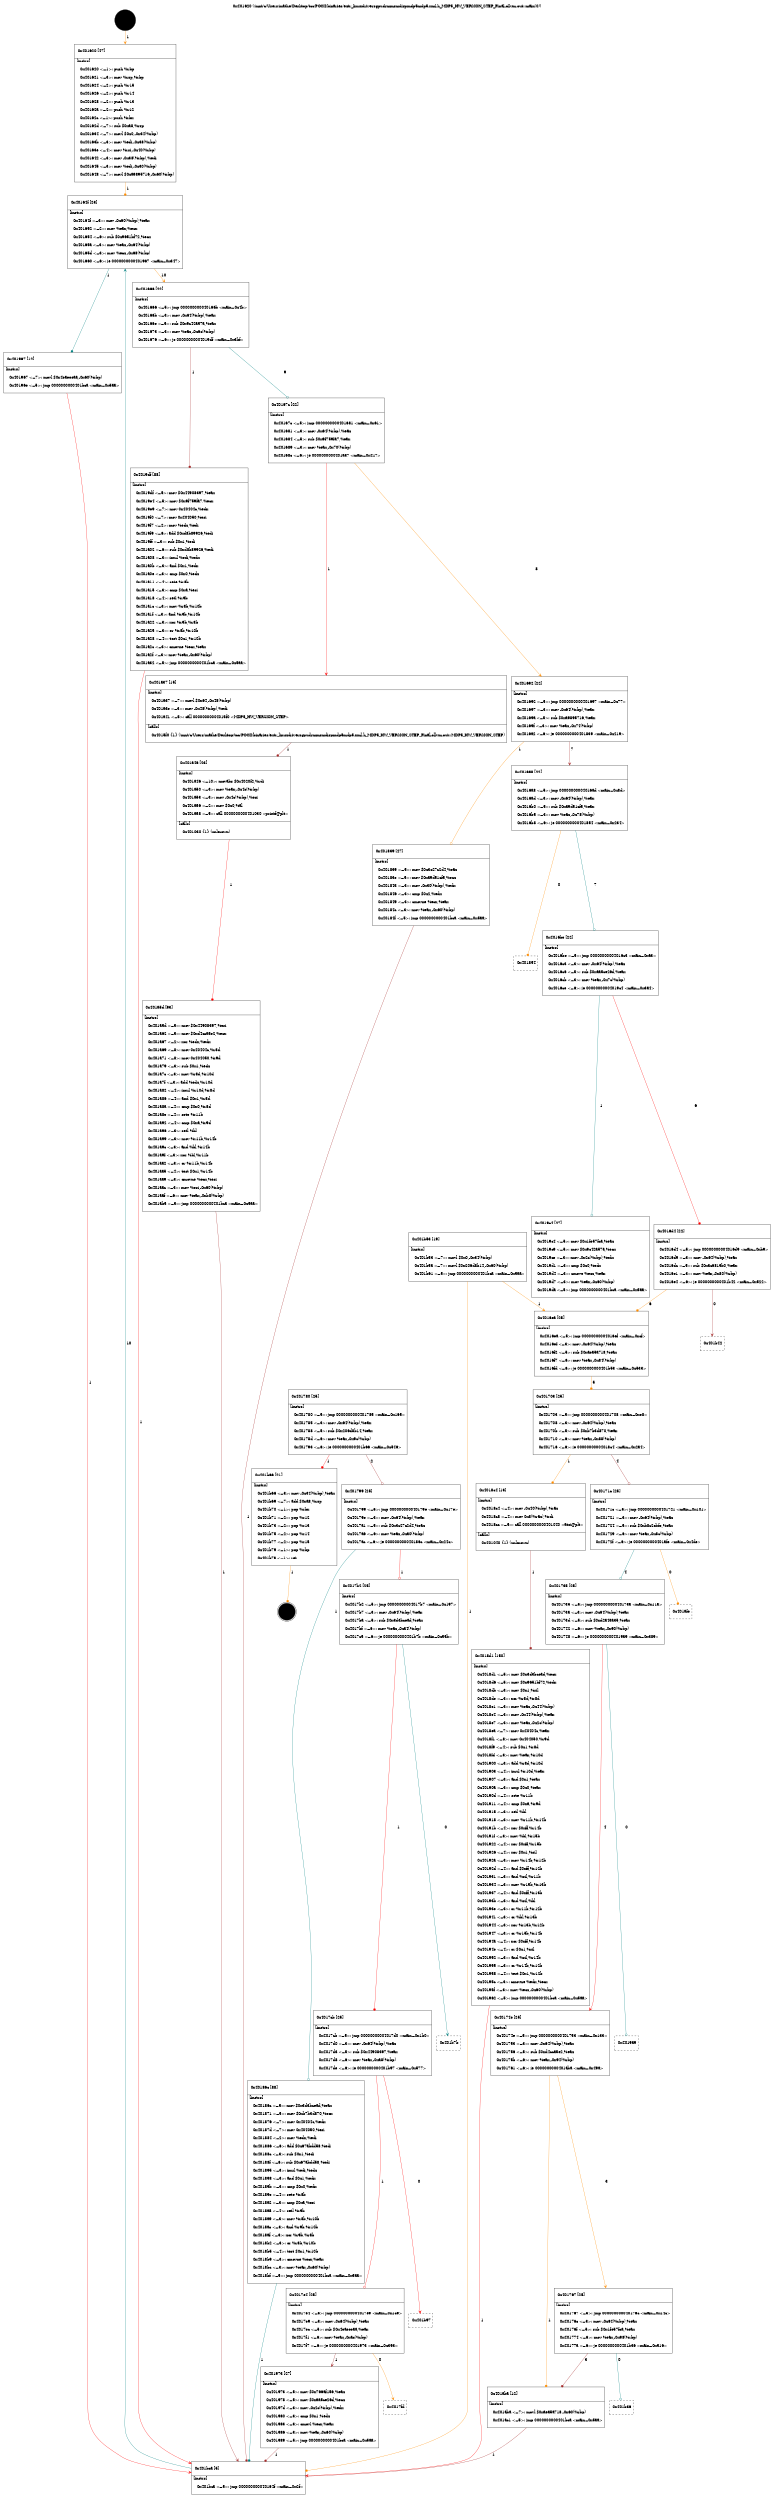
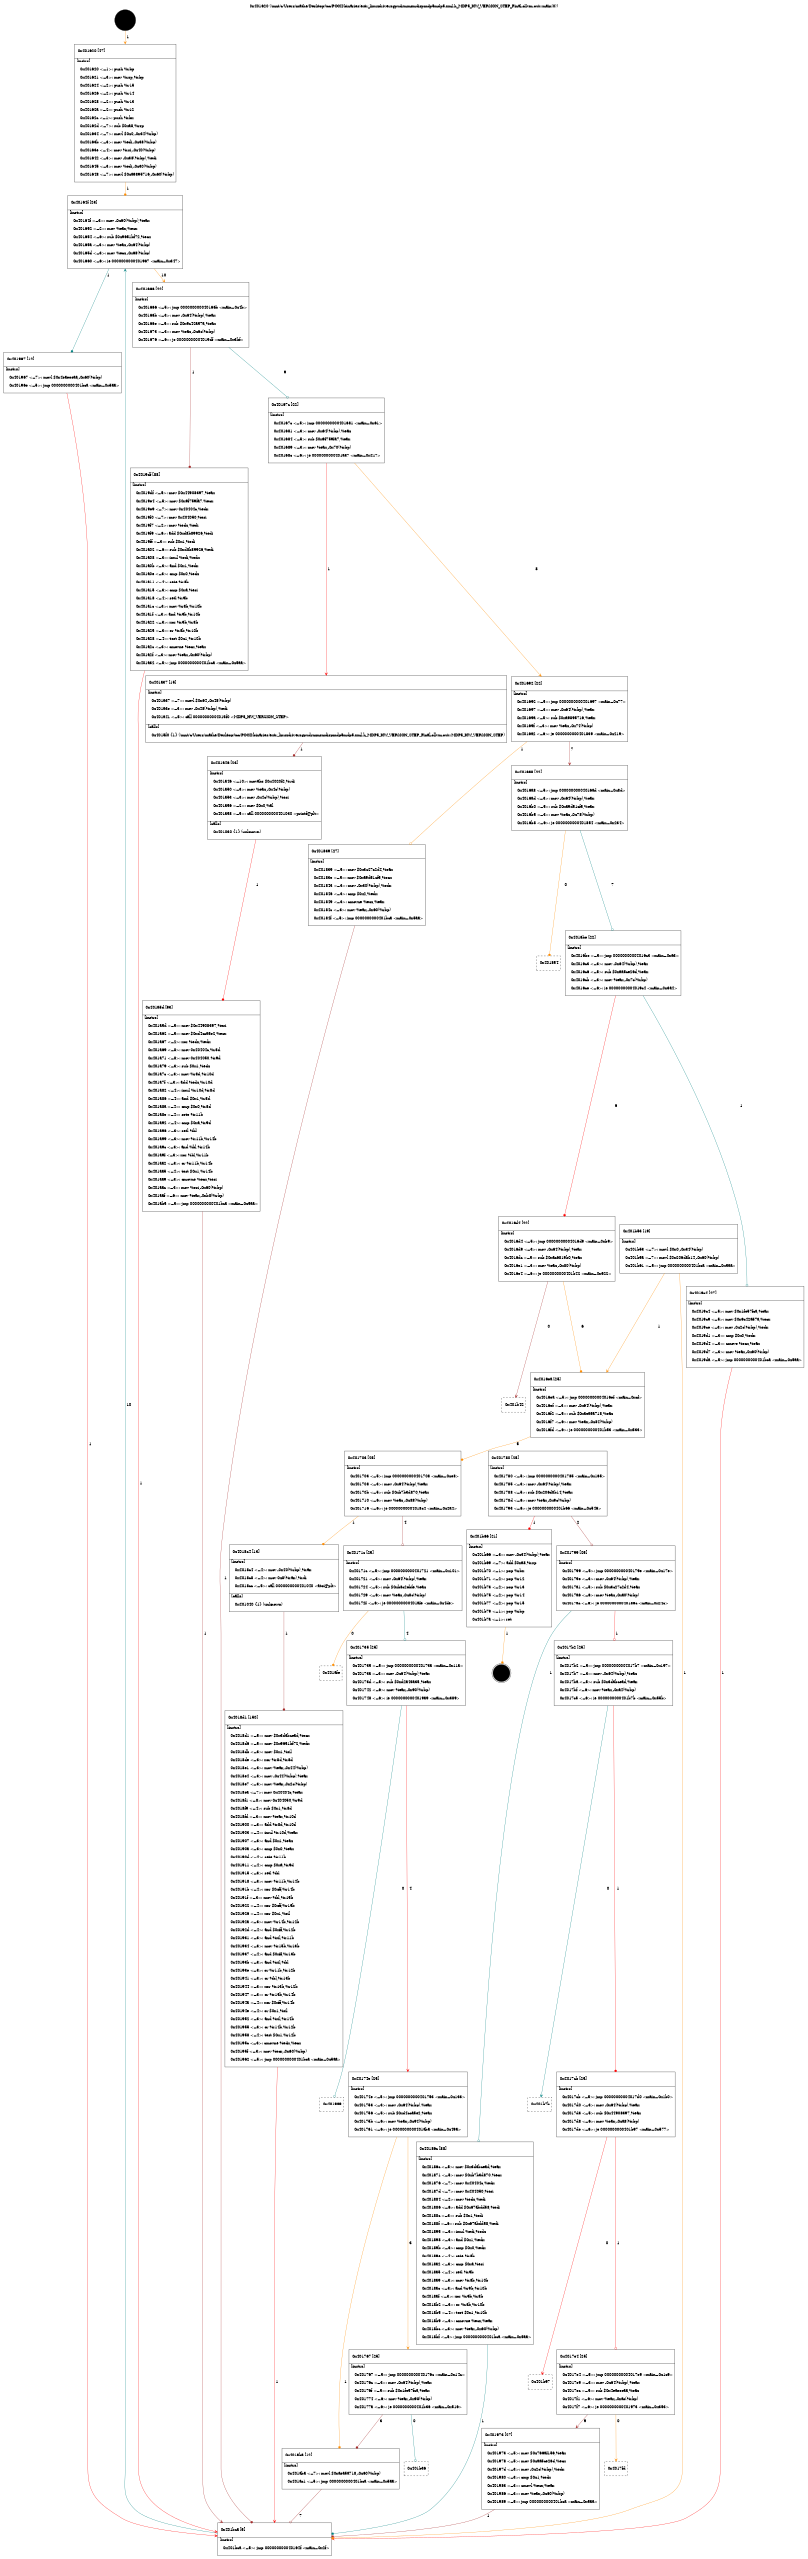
none -> (720, 2126)
(336, 2360) -> (584, 2421)
(493, 2455) -> (300, 2516)
